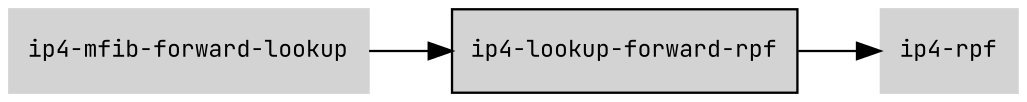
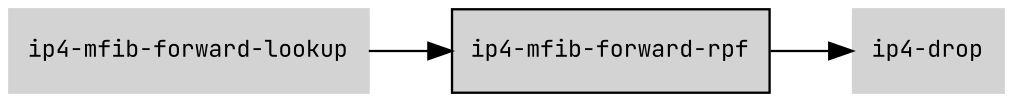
(625, 51) -> (611, 51)
(949, 51) -> (928, 51)
